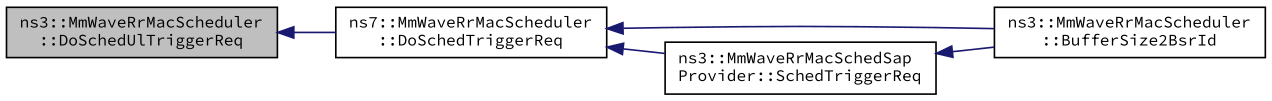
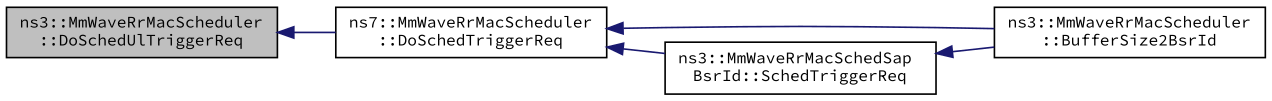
(801, 68) -> (801, 68)
